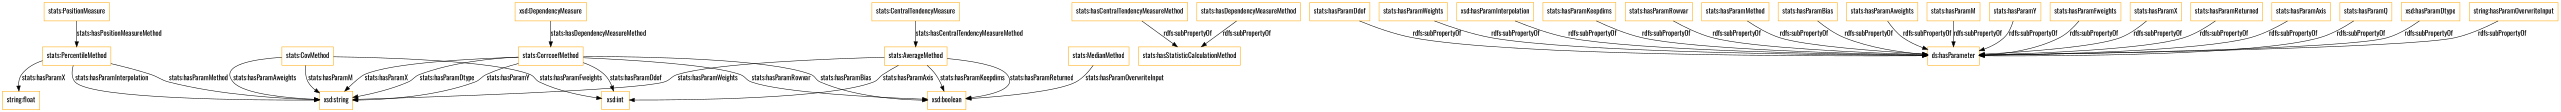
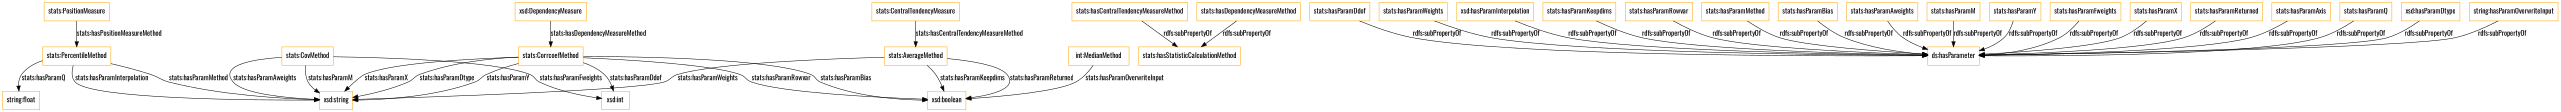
(1099, 56) -> (1099, 56)
(44, 78) -> (44, 78)
(770, 97) -> none
